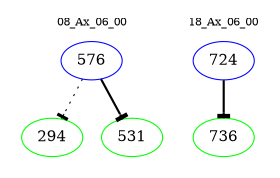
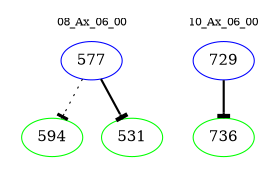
(224, 23) -> (224, 23)
(92, 61) -> (92, 61)
(224, 61) -> (224, 61)
(52, 137) -> (52, 137)
